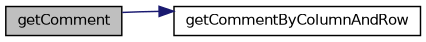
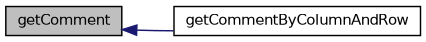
(141, 12) -> (155, 31)
